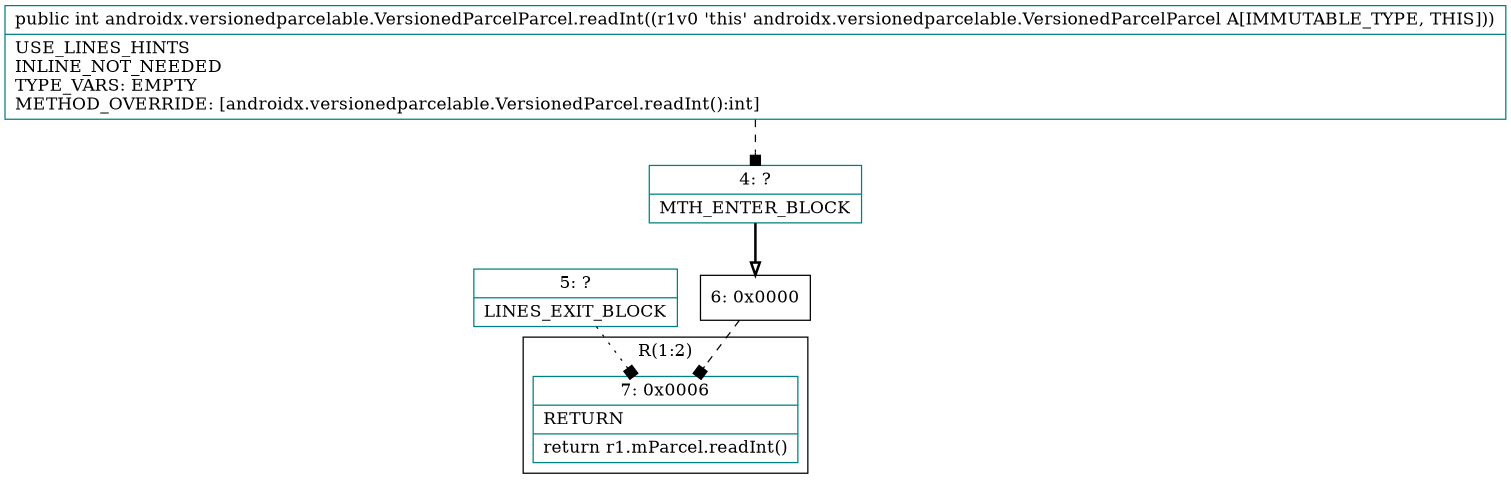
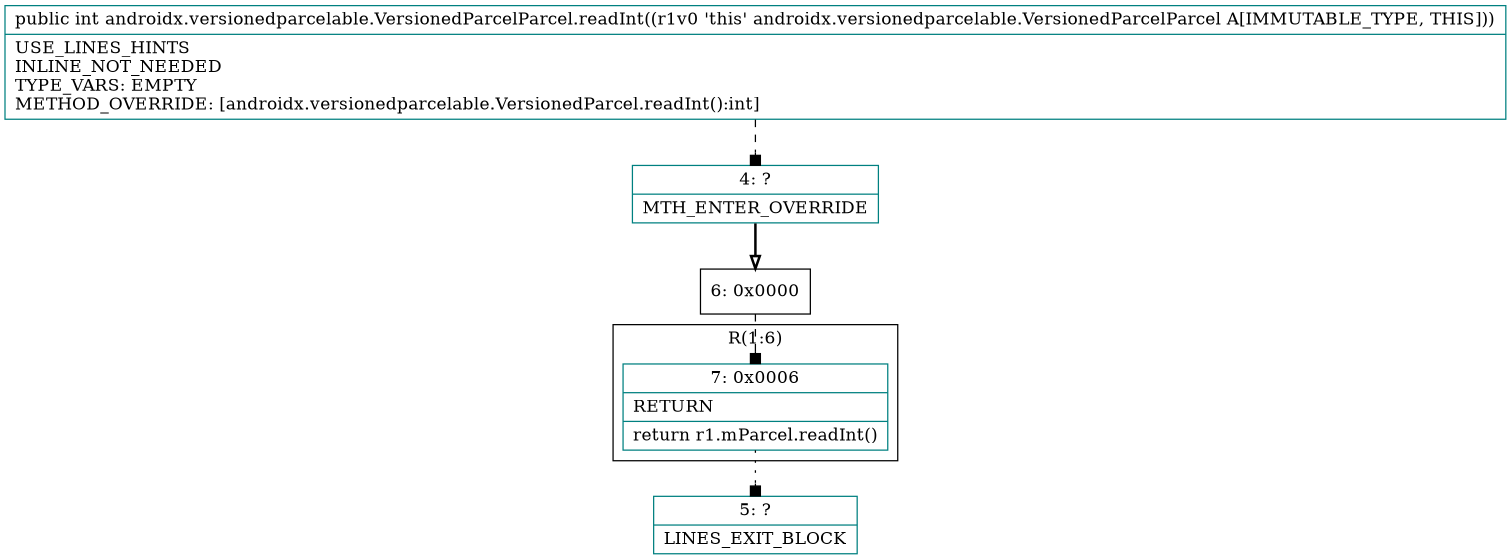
(755, 208) -> (755, 208)
(611, 346) -> (755, 469)
(666, 351) -> (755, 339)
